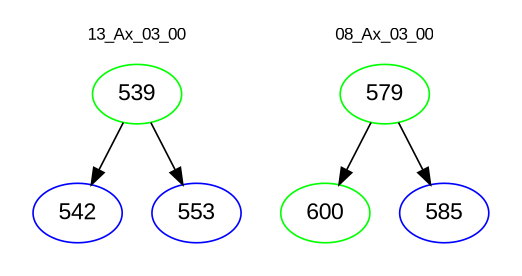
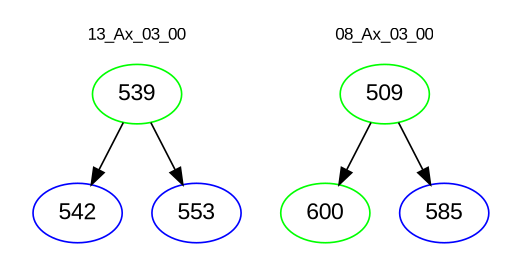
(385, 94) -> (385, 94)
